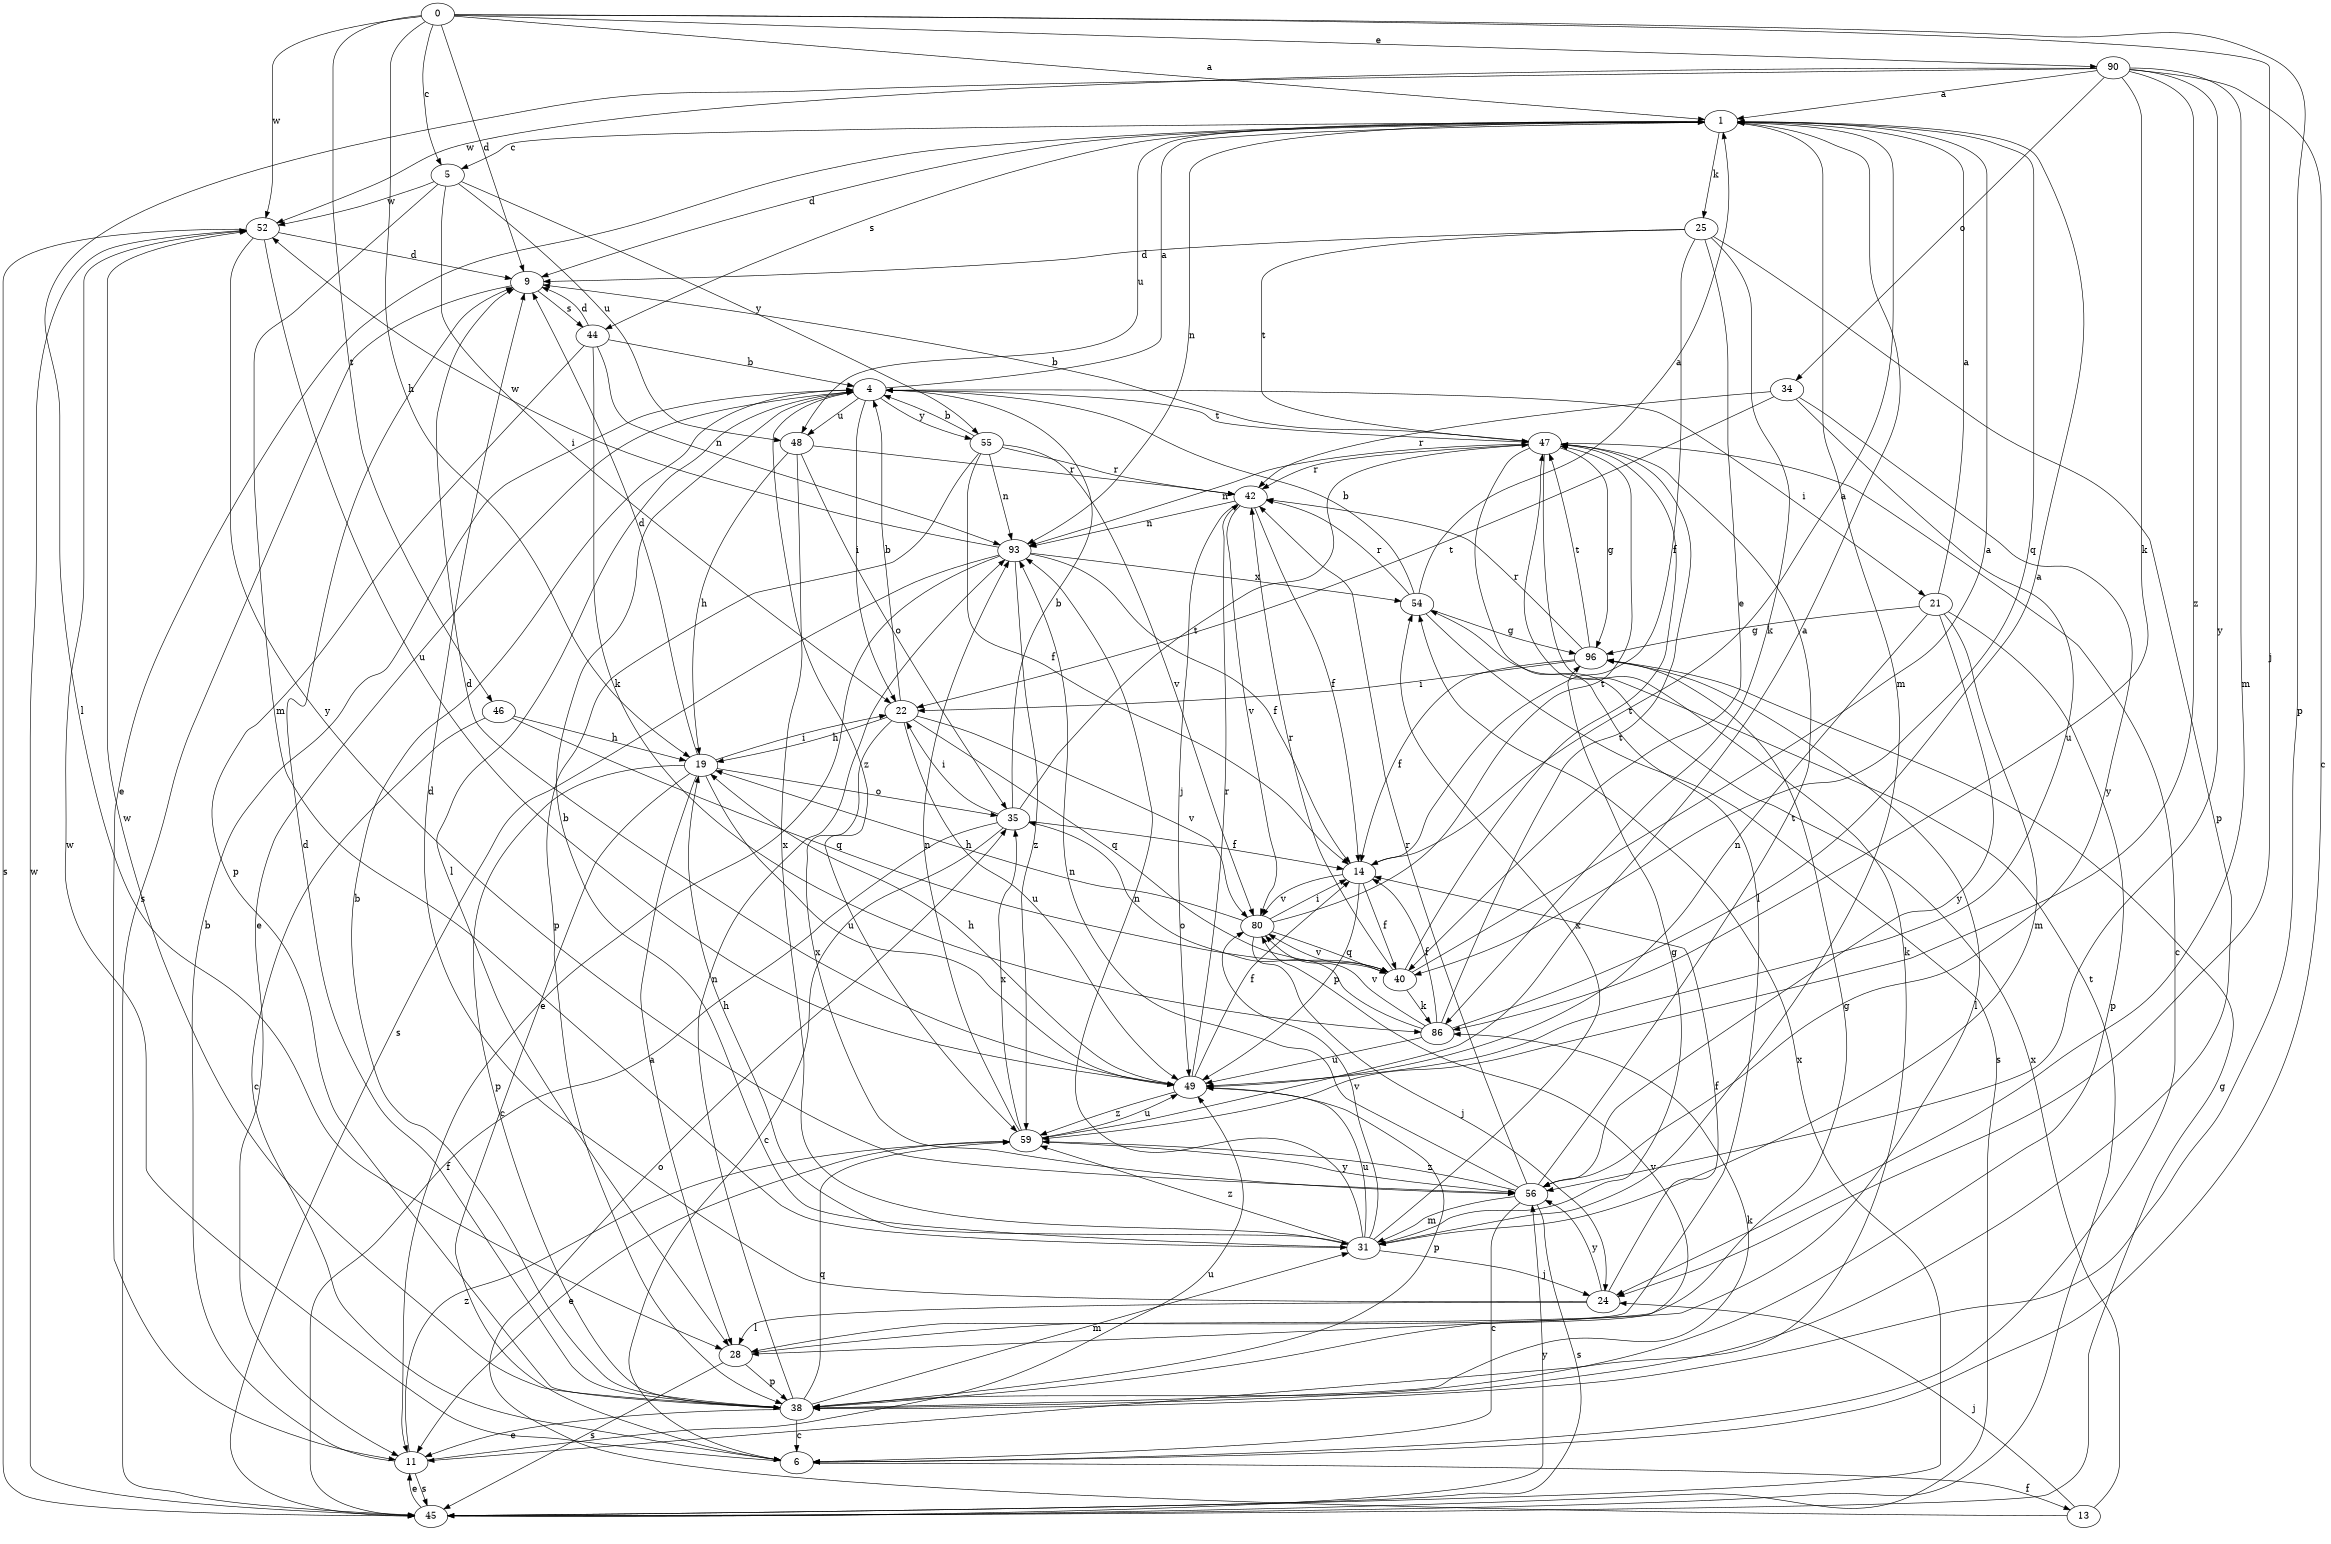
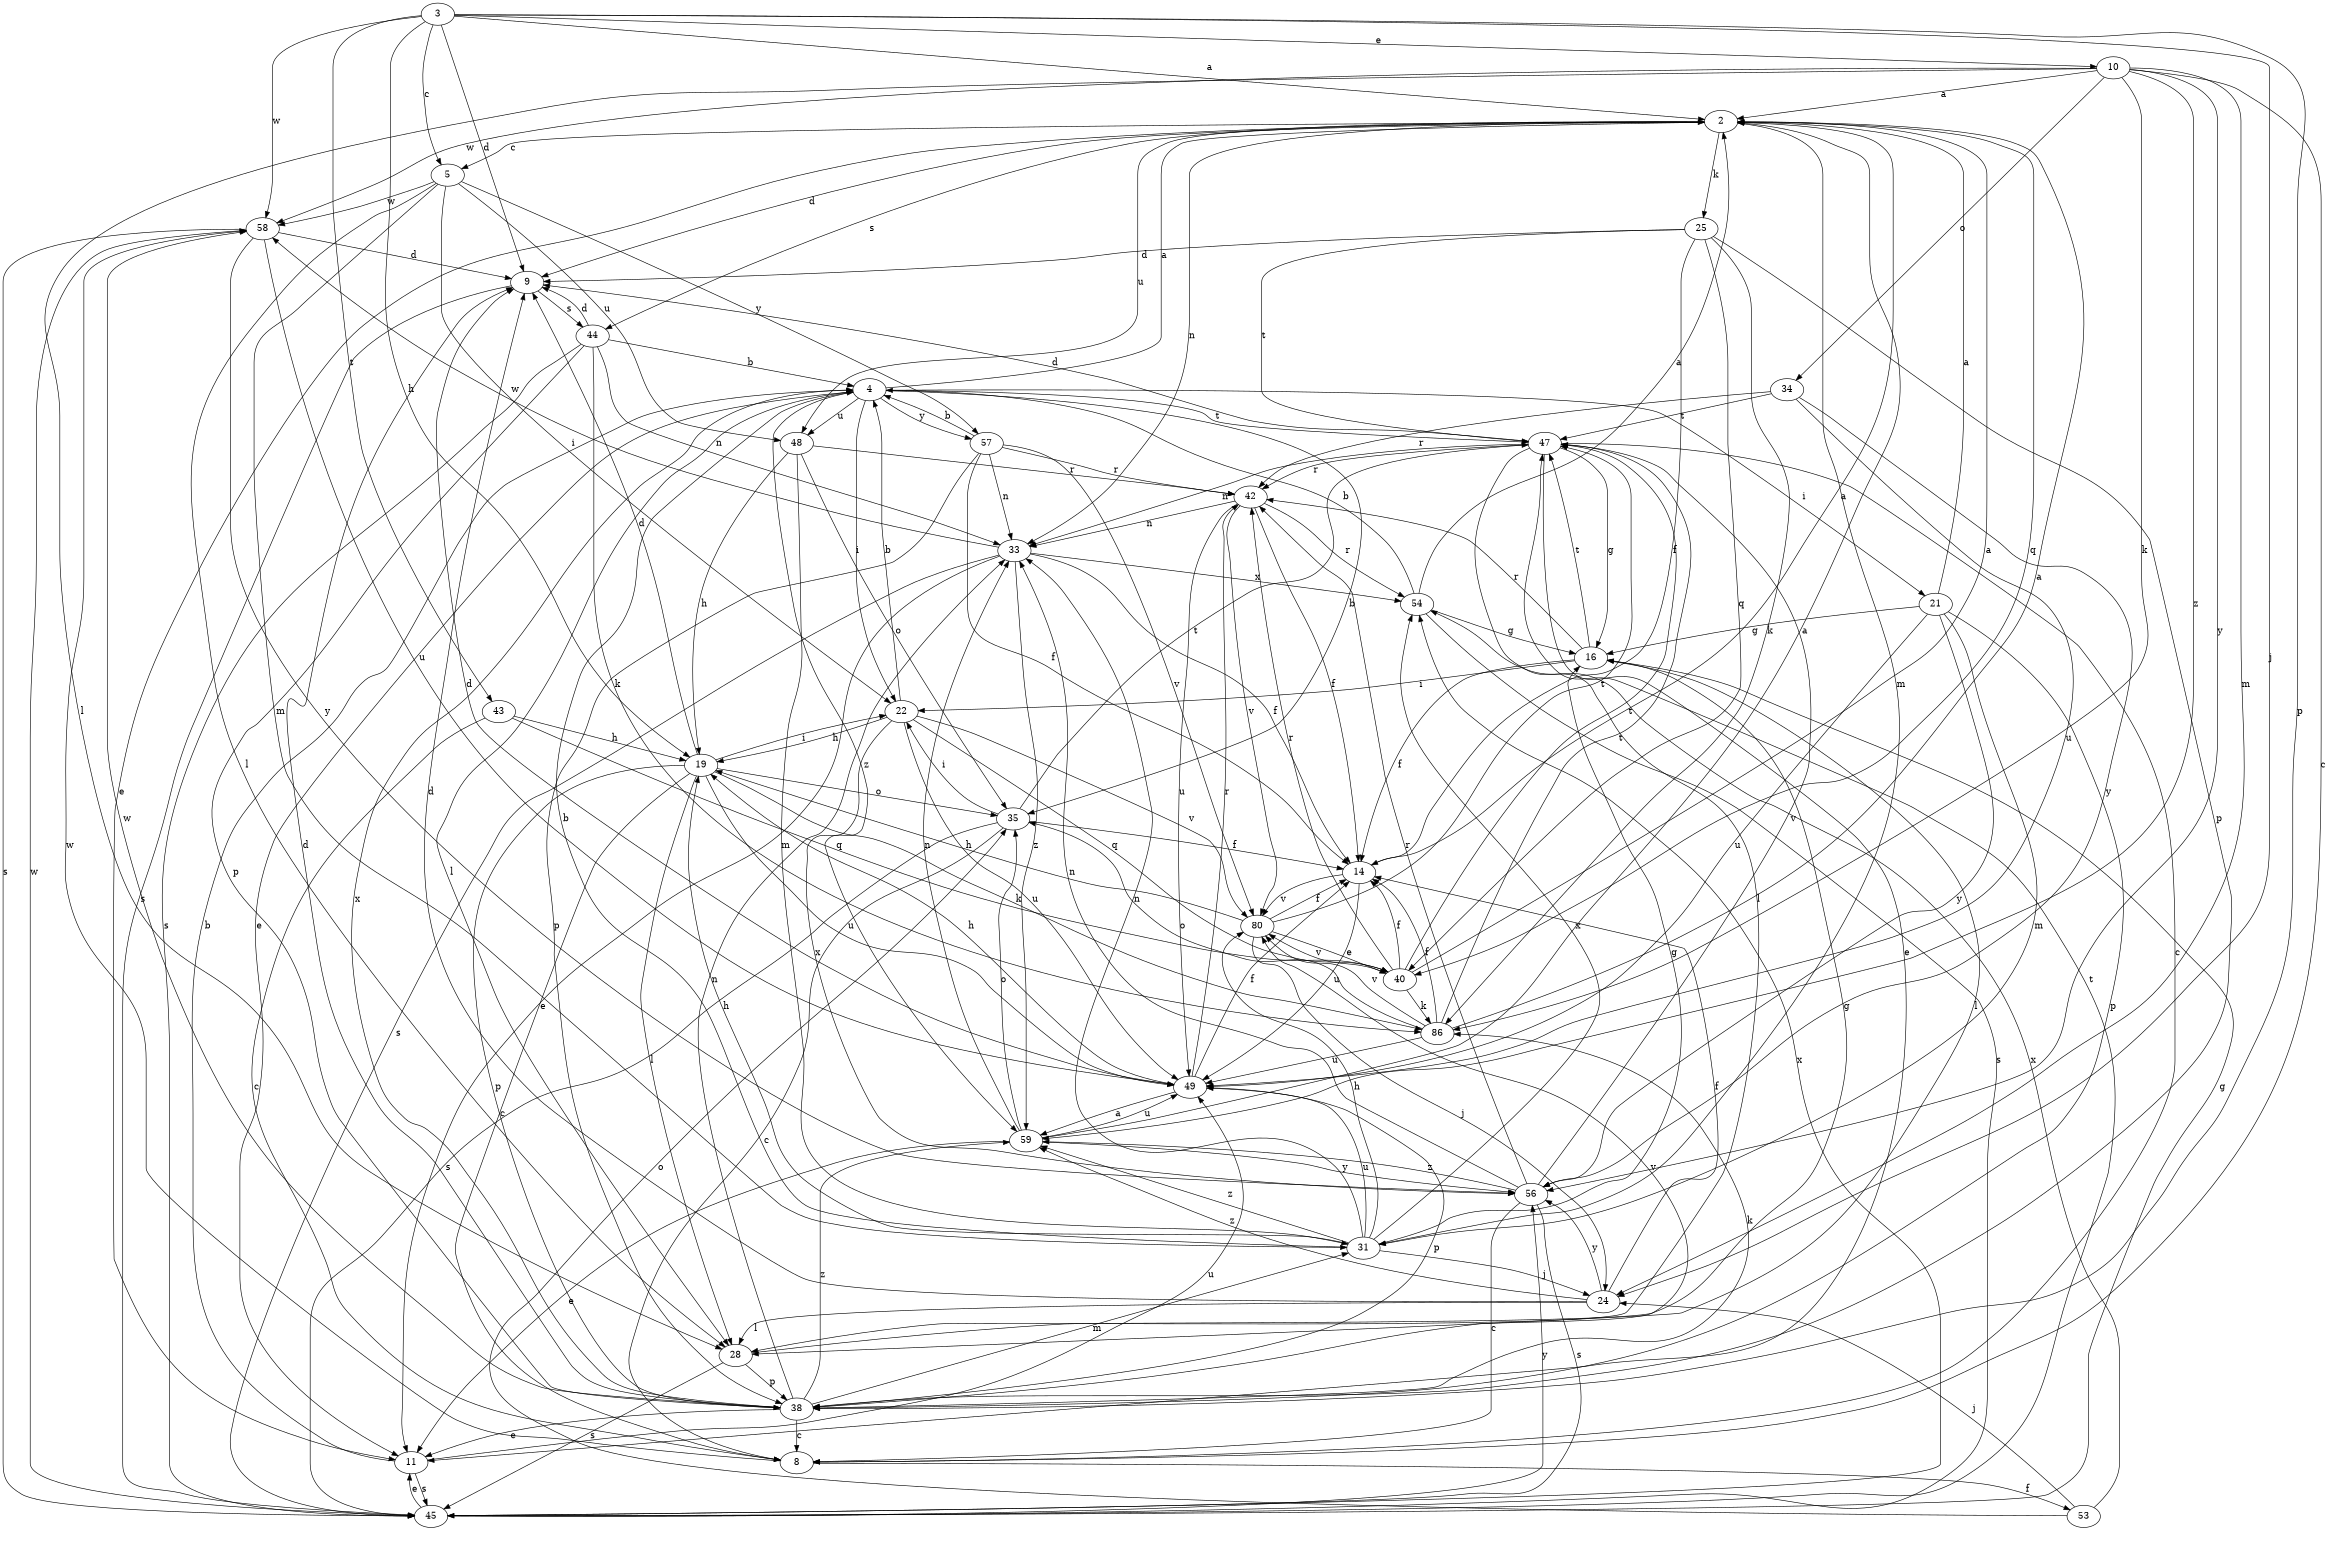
(438, 14) -> (438, 14)
(2113, 68) -> (2113, 68)
(1721, 121) -> (1721, 121)
(263, 229) -> (263, 229)
(1055, 363) -> (1055, 363)
(987, 443) -> (987, 443)
(1349, 536) -> (1327, 547)
(1086, 540) -> (1358, 503)
(1014, 551) -> (1014, 551)
(1357, 576) -> (1674, 415)
(1741, 604) -> (1741, 604)
(1591, 658) -> (1591, 658)
(499, 712) -> (499, 712)
(1182, 792) -> (1182, 792)
none -> (253, 793)
(1794, 819) -> (1794, 819)
(786, 846) -> (786, 846)
(1738, 846) -> (1738, 846)
(358, 899) -> (358, 899)
(1318, 899) -> (1318, 899)
none -> (1057, 923)
(1378, 923) -> (1394, 925)
none -> (164, 947)
(1349, 953) -> (1349, 953)
(1907, 953) -> (1907, 953)
(1004, 980) -> (1004, 980)
(1337, 980) -> (1337, 980)
(652, 1060) -> (652, 1060)
(1357, 1087) -> (1357, 1087)
(1118, 1114) -> (1118, 1114)
(448, 1168) -> (448, 1168)
(1450, 1209) -> none
(637, 1210) -> (1323, 1254)
(823, 1275) -> (823, 1275)
(797, 1463) -> (797, 1463)
(2084, 1516) -> (2084, 1516)
